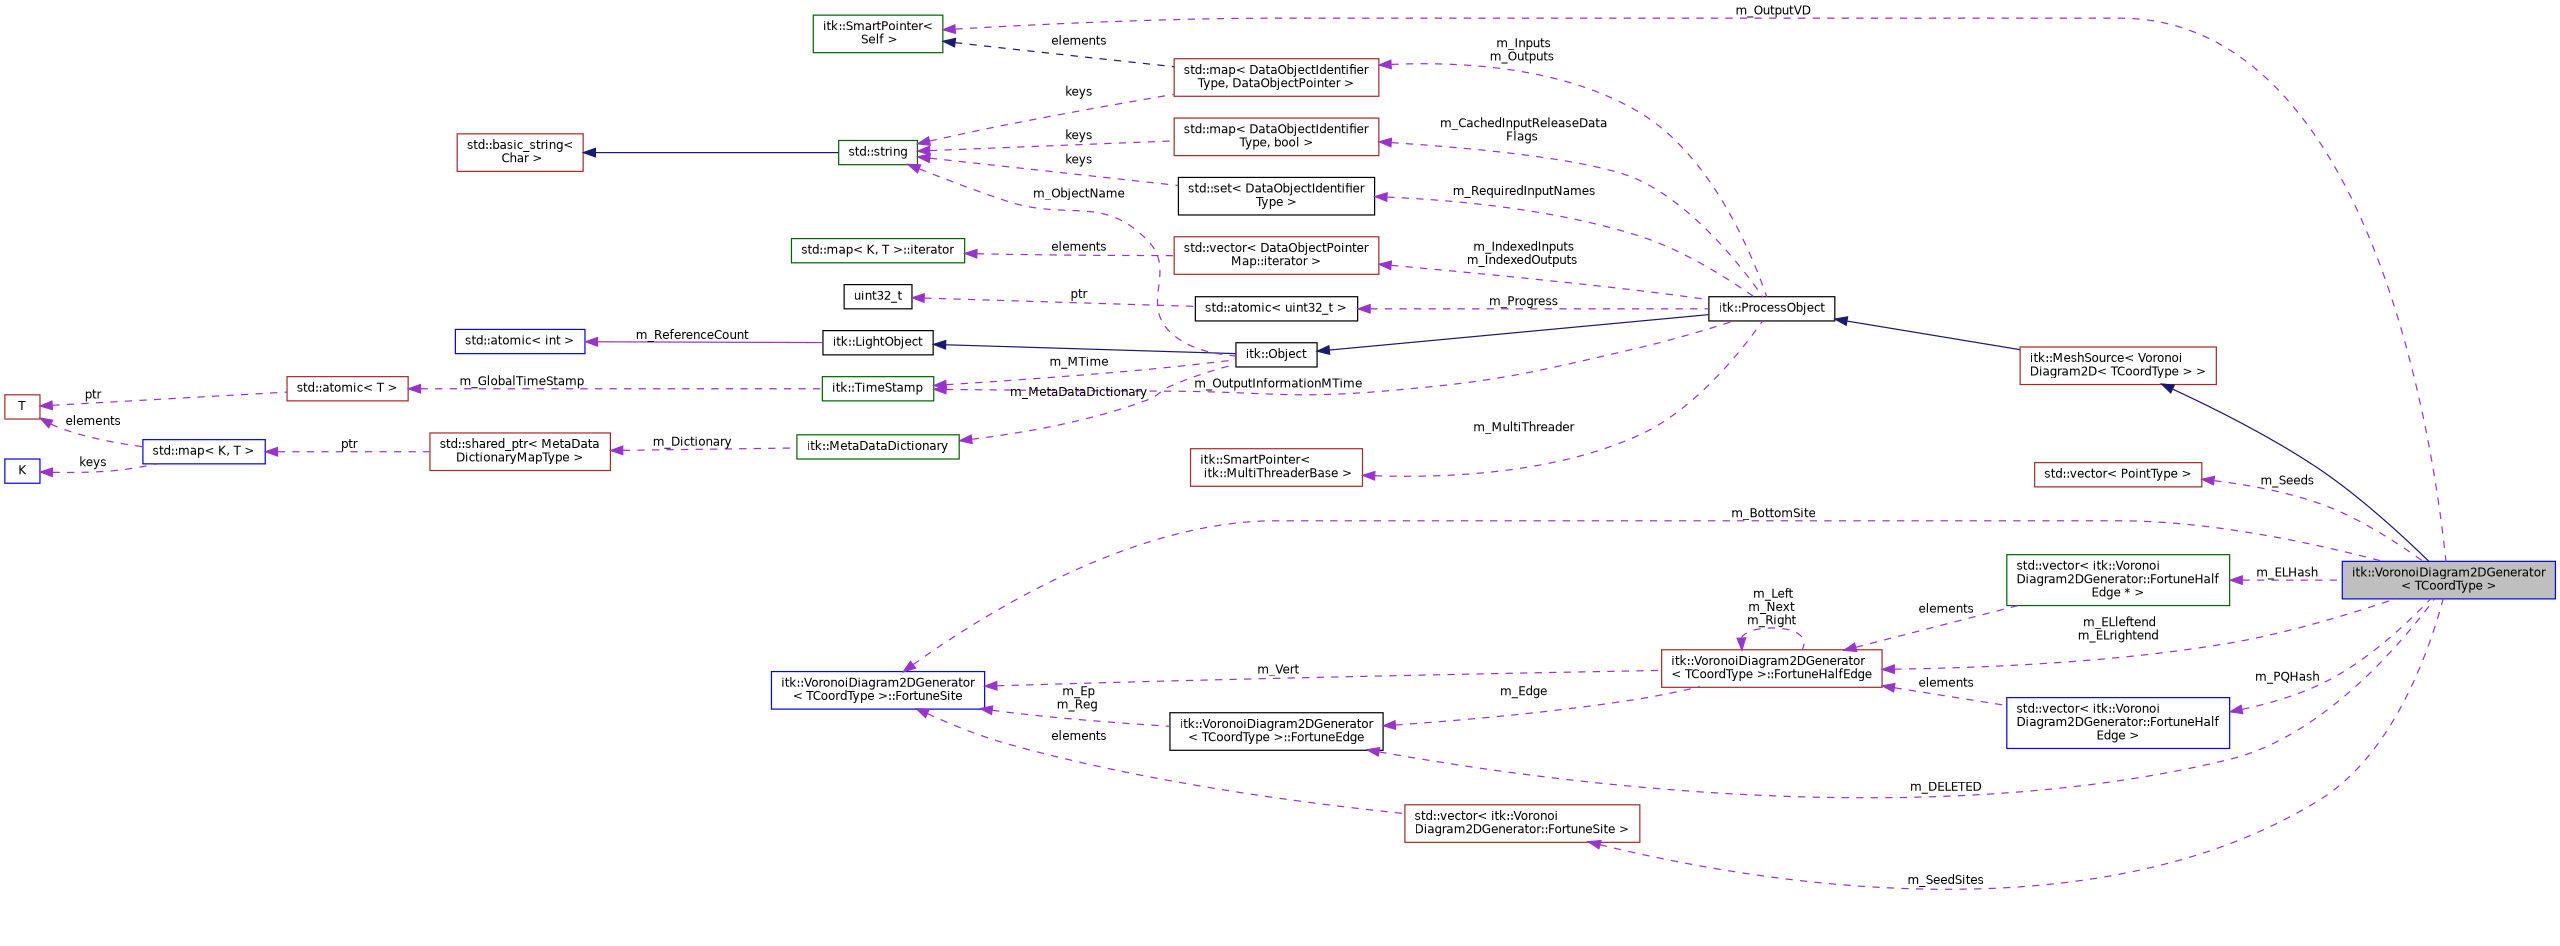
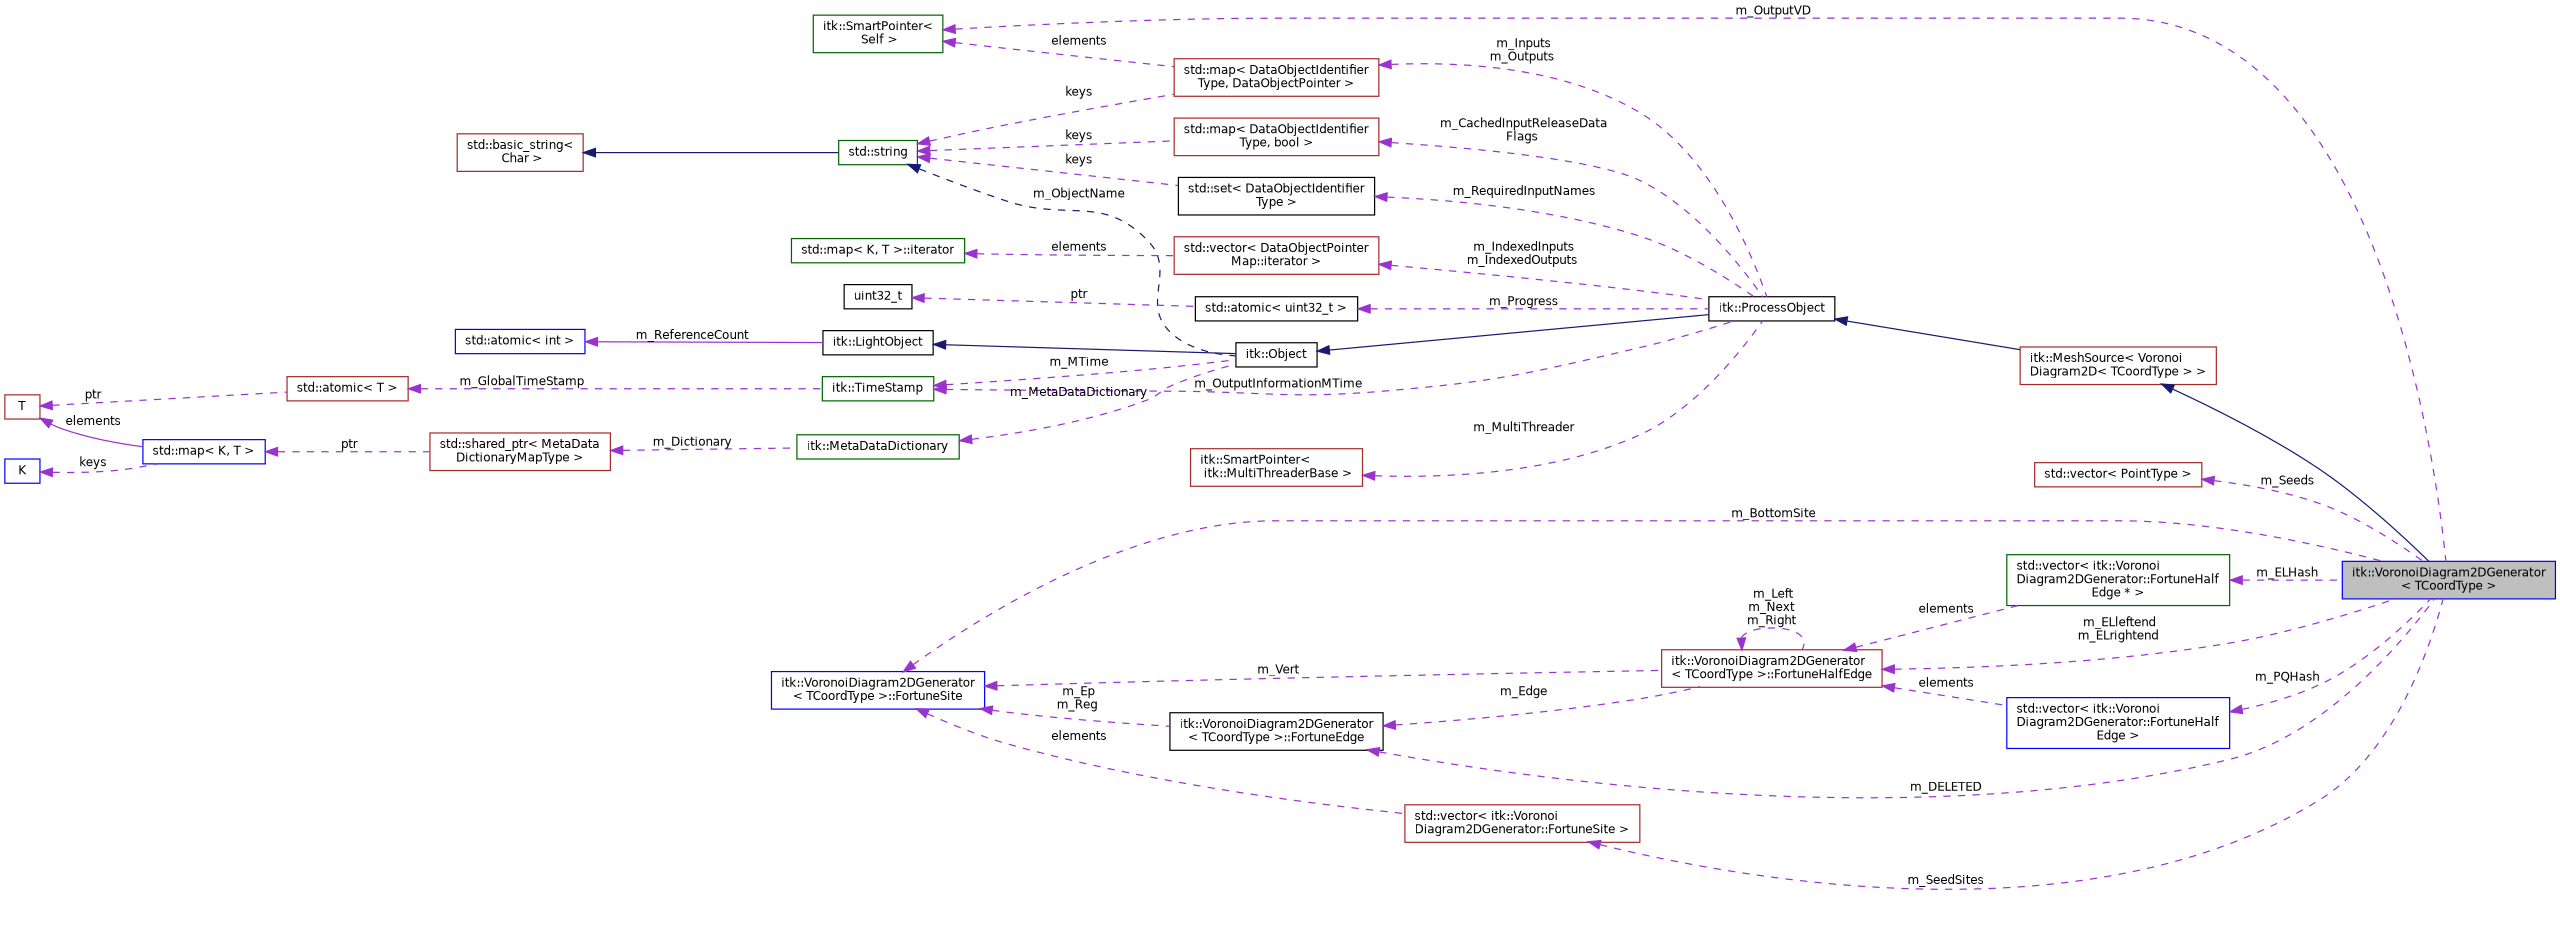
(1065, 55) -> (1065, 55)
(1118, 219) -> (1118, 219)
(96, 438) -> (96, 438)
